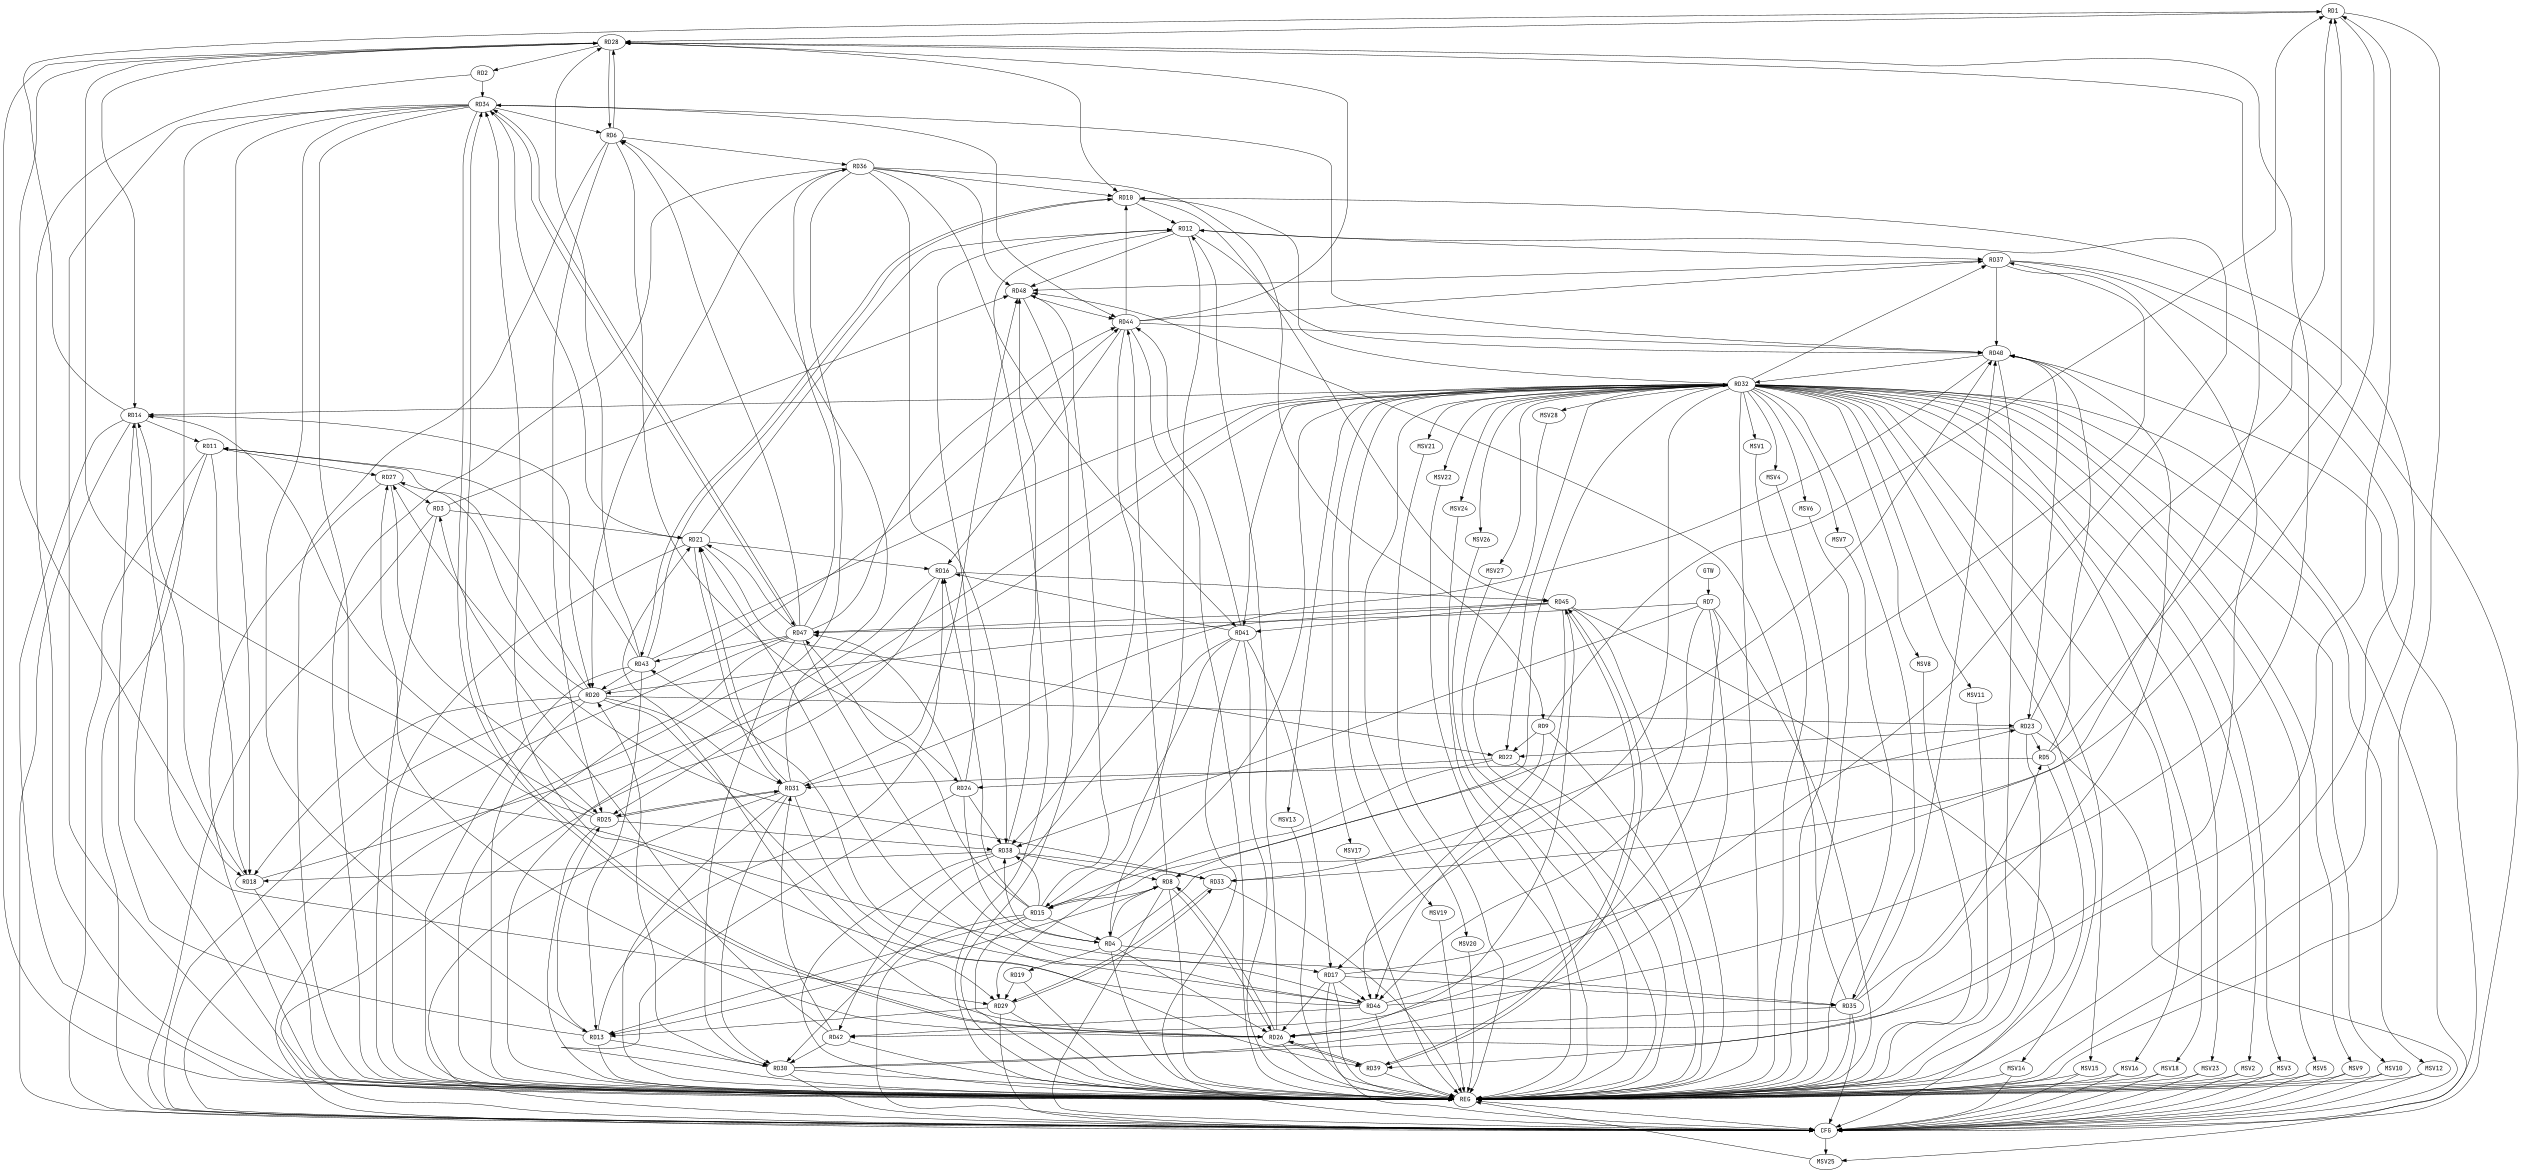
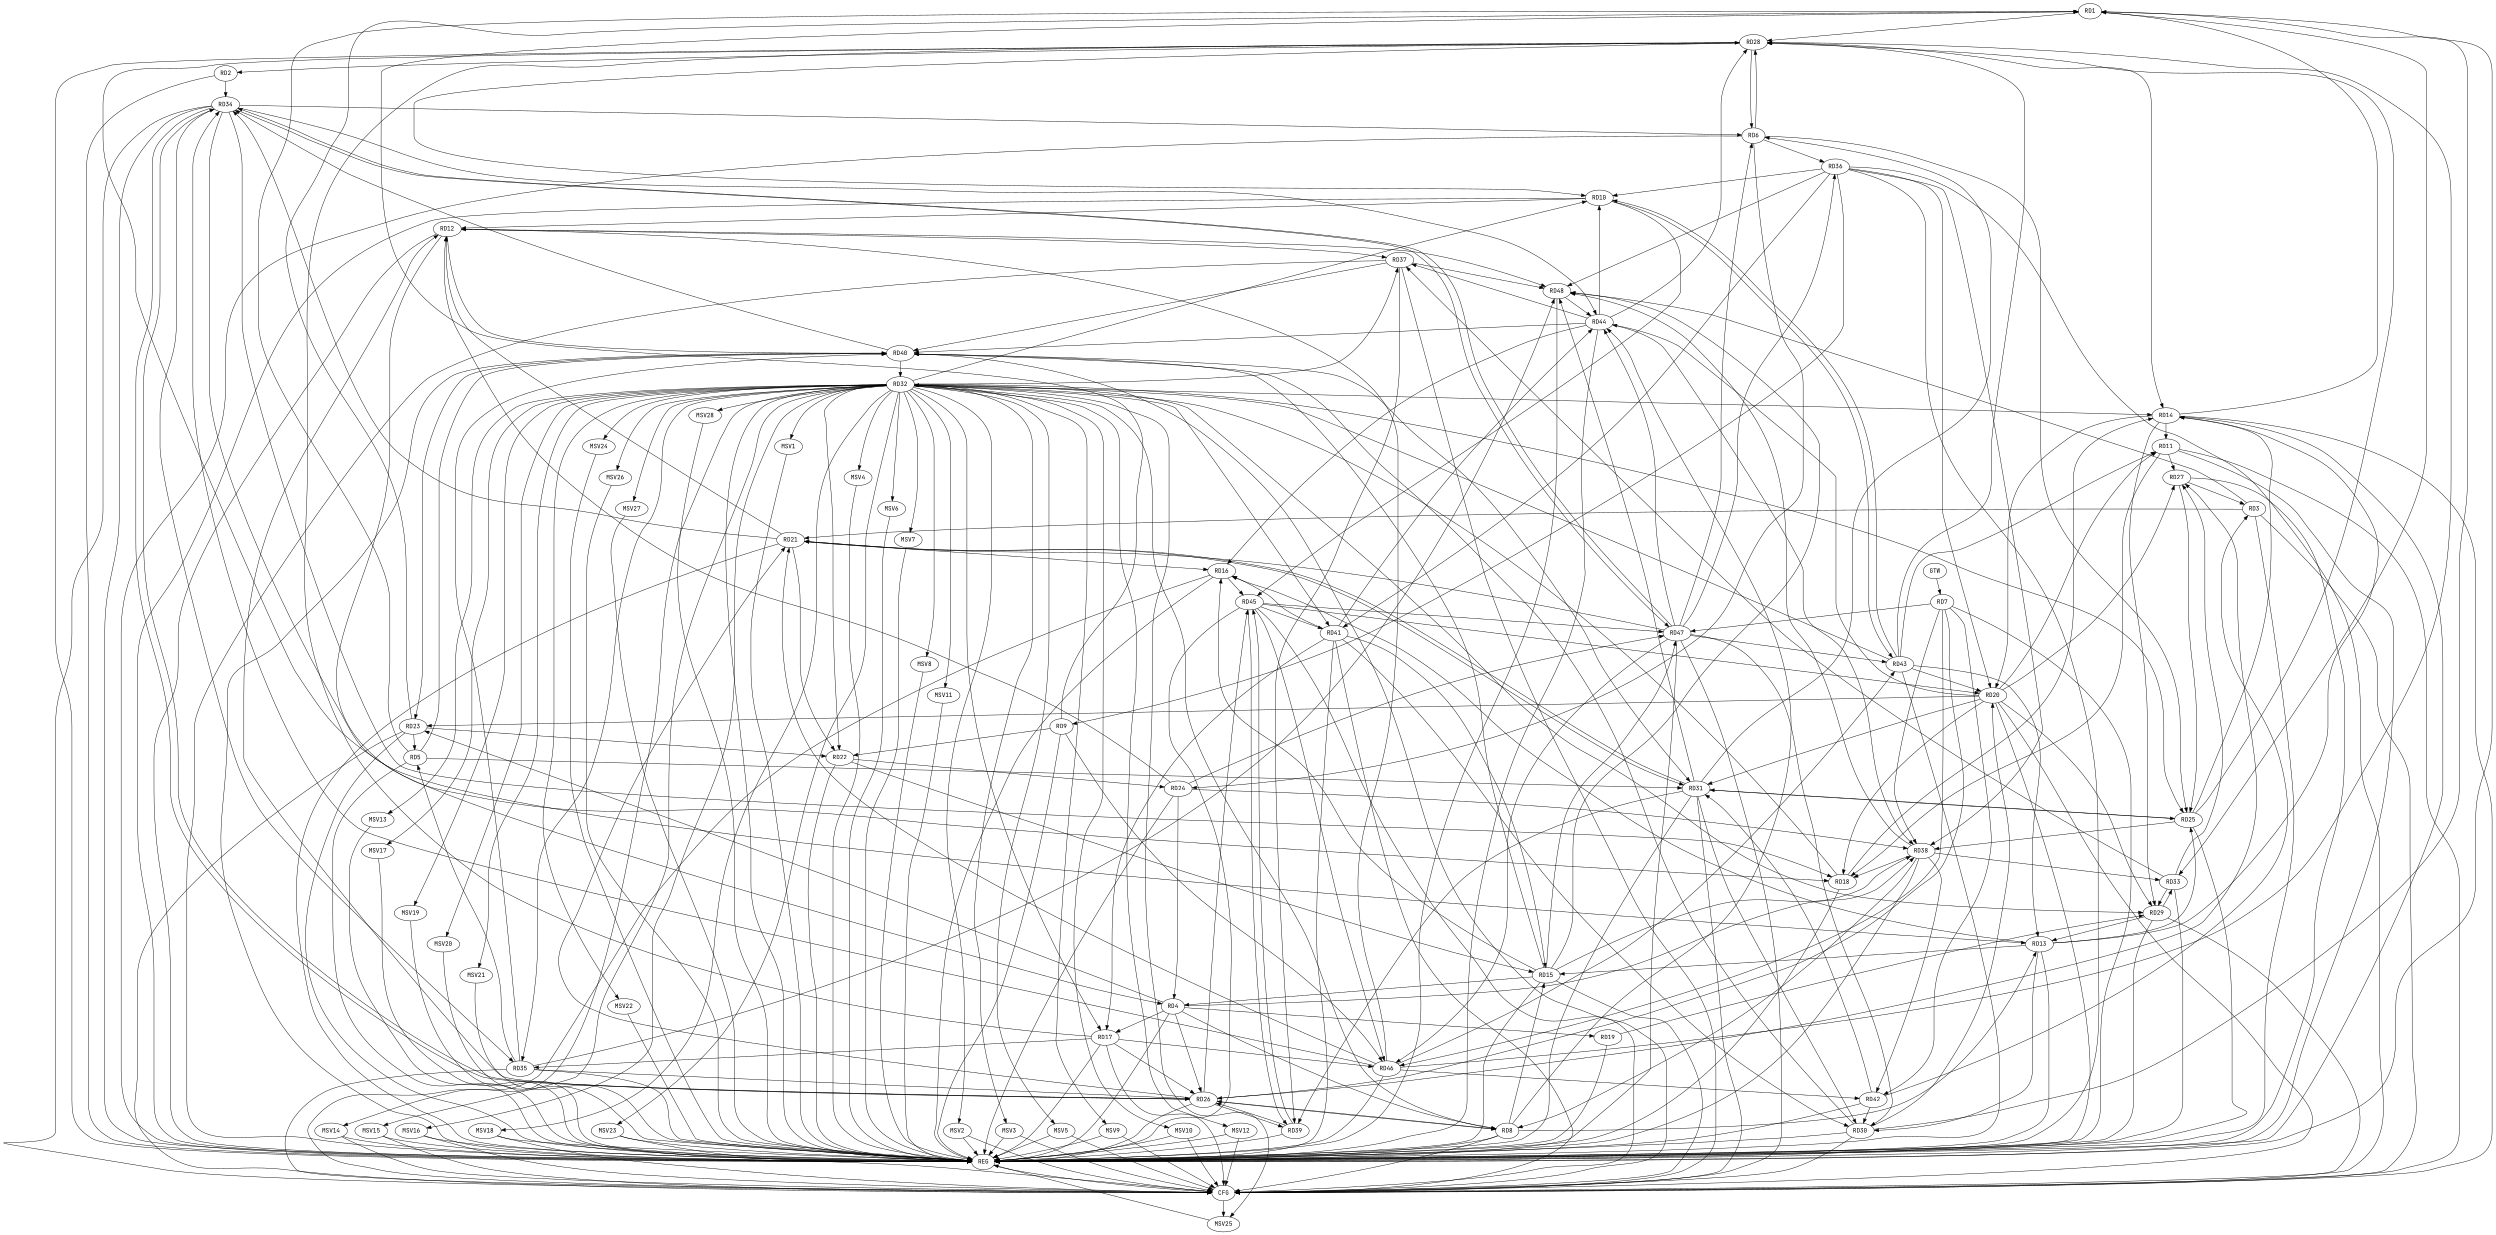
(819, 974) -> (1795, 960)
